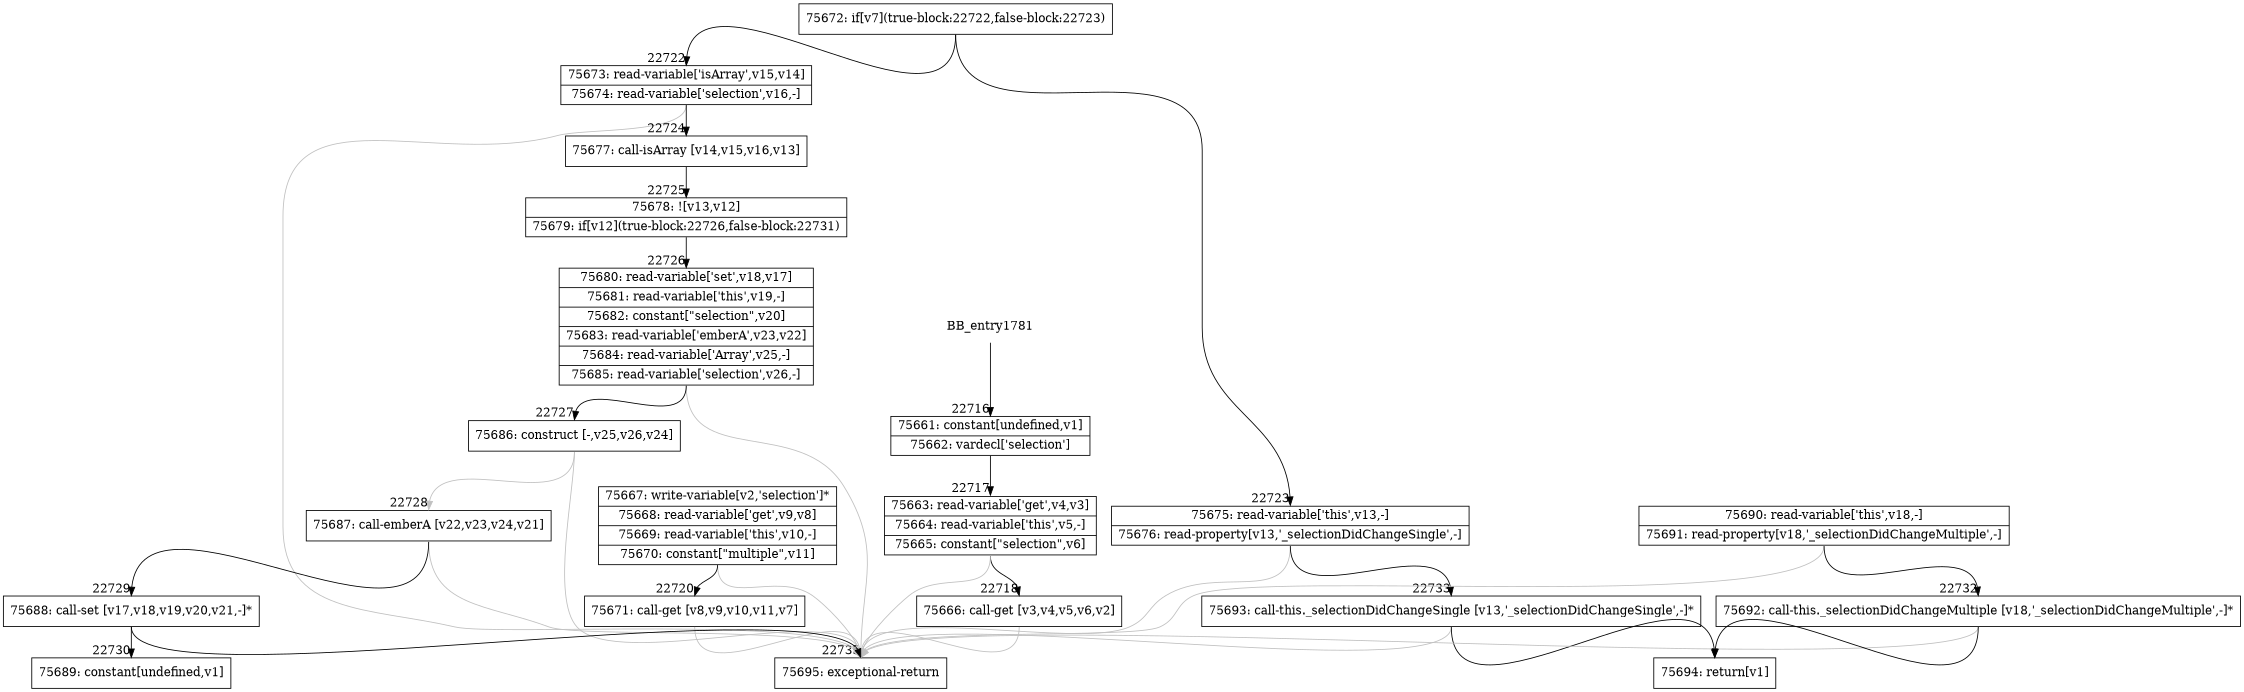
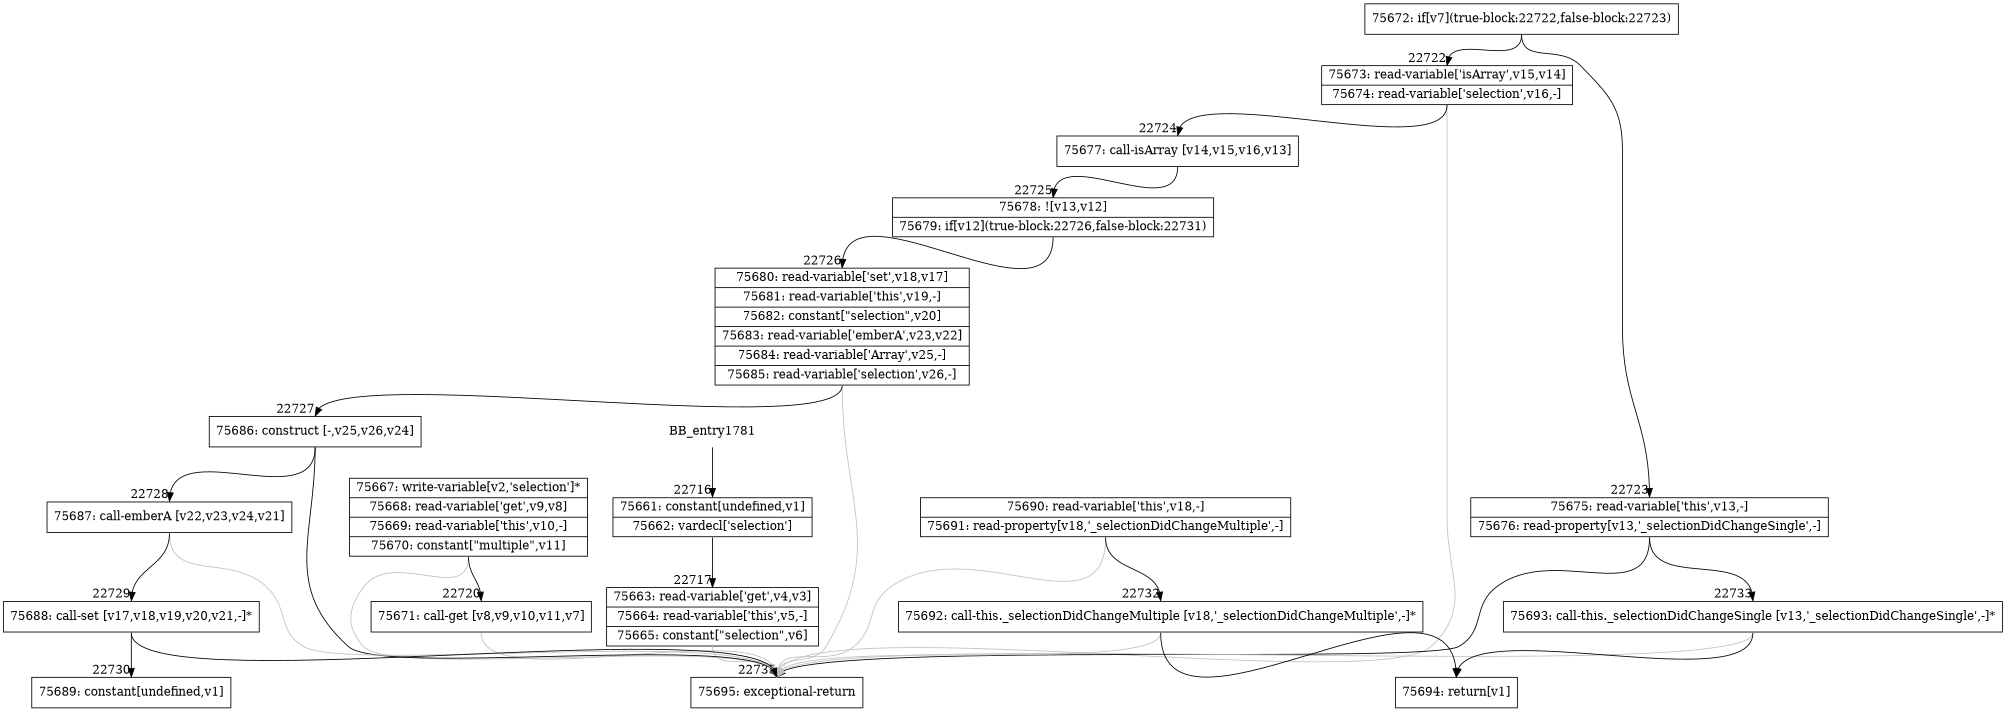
(506, 481) -> (247, 475)
(1019, 611) -> none
(1137, 623) -> (1454, 647)
(630, 642) -> (345, 643)
